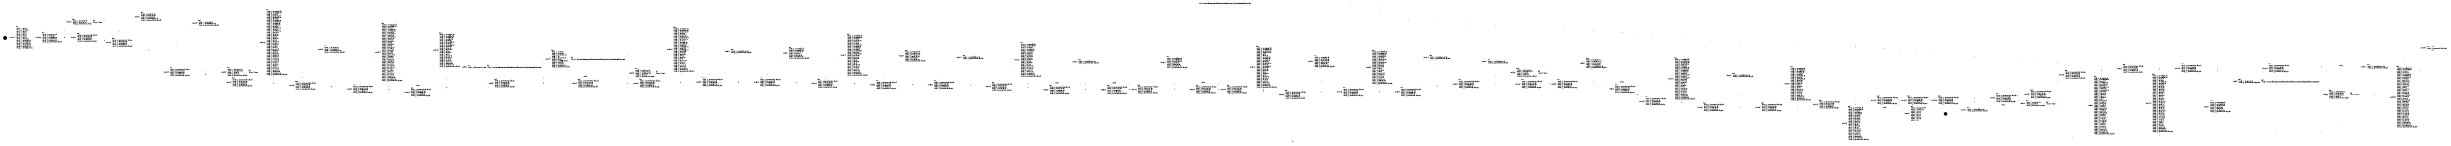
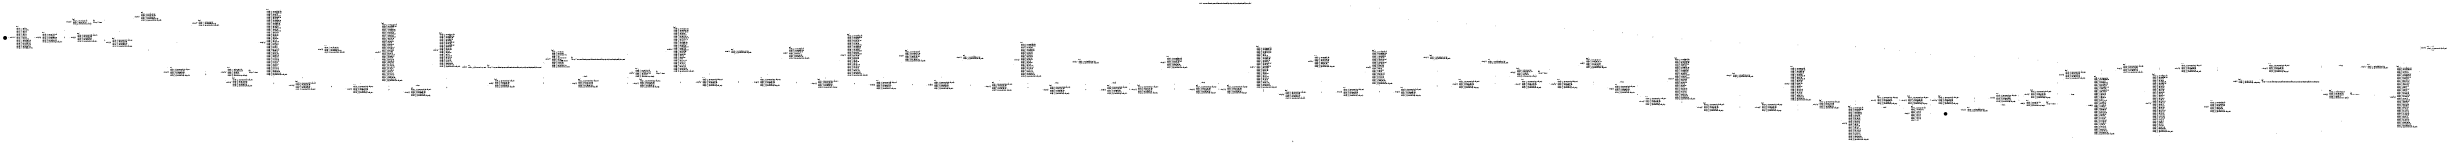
none -> (2072, 95)
